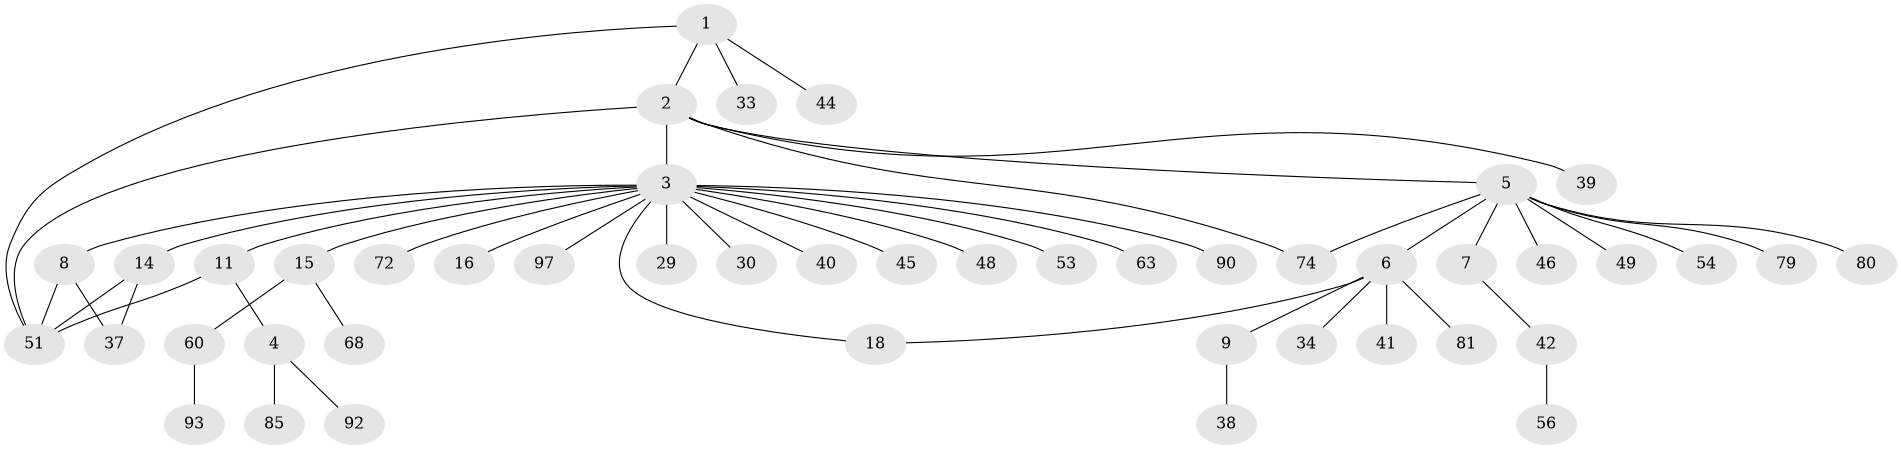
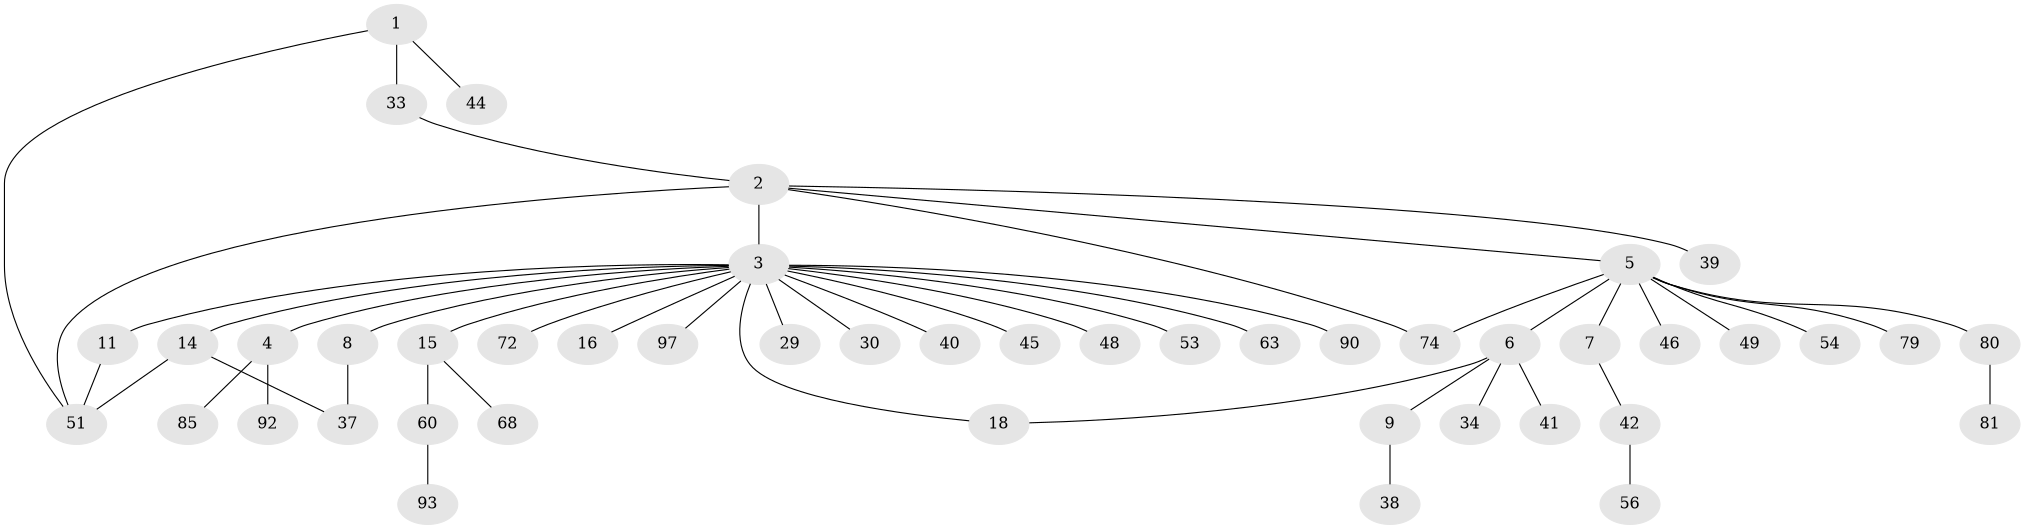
(687, 64) -> (573, 158)
(245, 298) -> (507, 285)
(50, 304) -> none
(1427, 304) -> (1990, 385)
